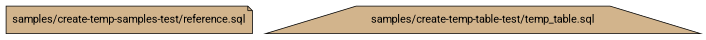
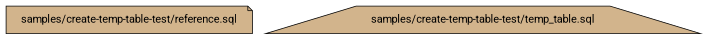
(129, 20) -> (129, 20)
